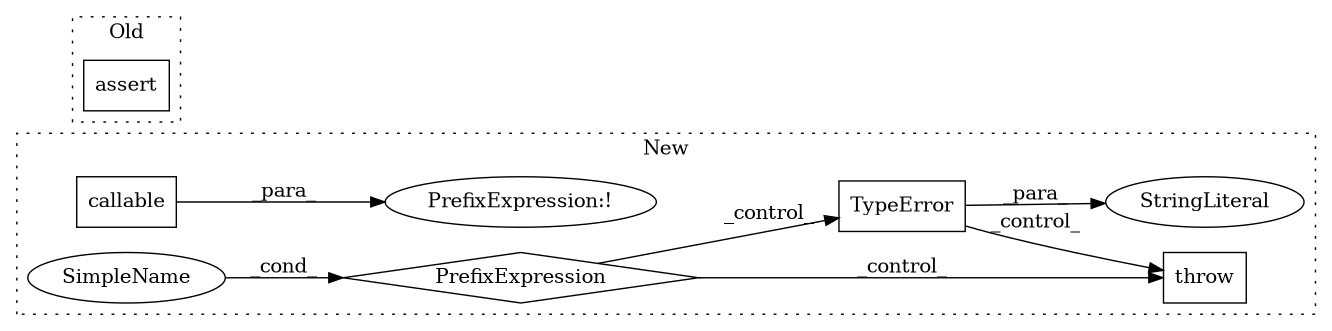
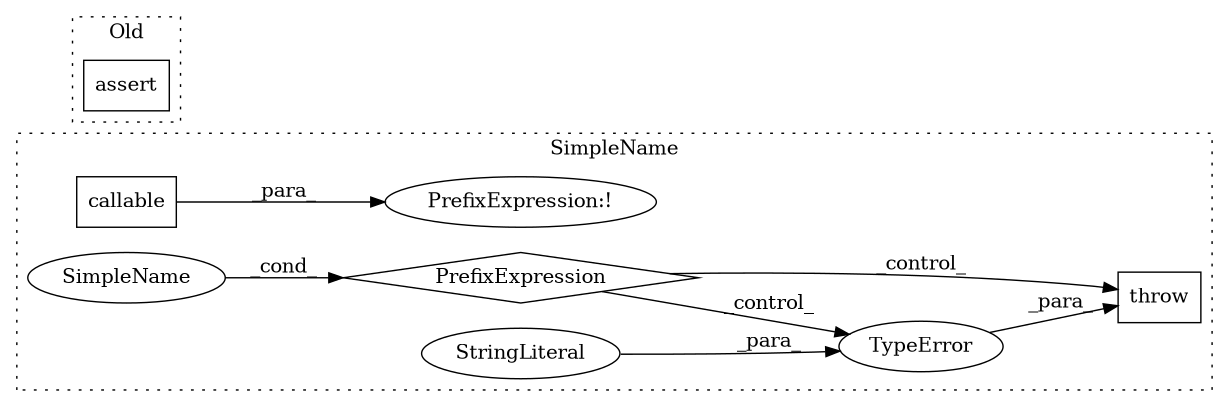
(666, 149) -> (614, 149)
(1028, 204) -> (723, 354)
(902, 206) -> (921, 346)
(1035, 222) -> (1061, 302)
